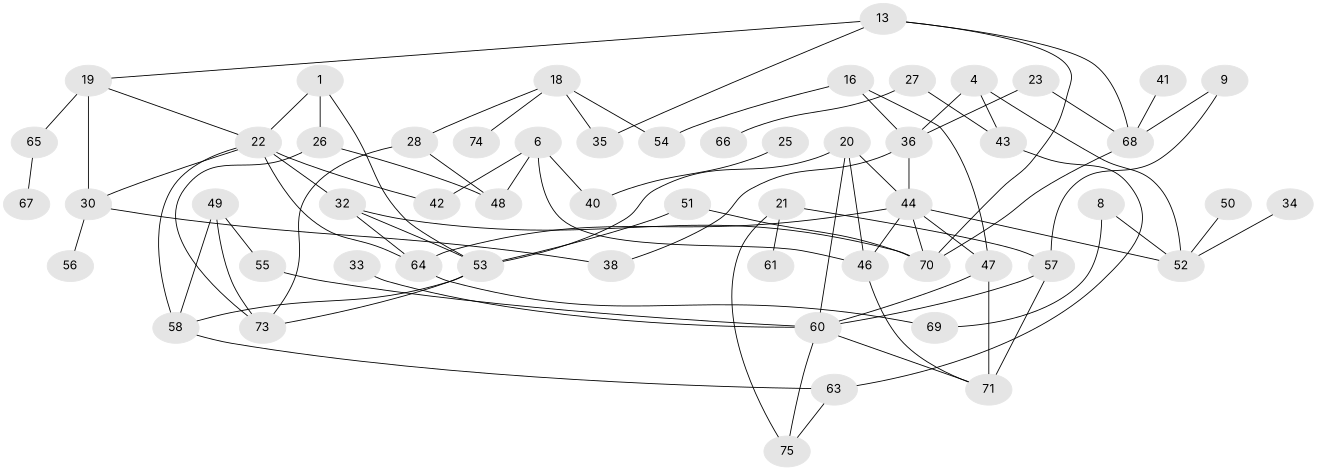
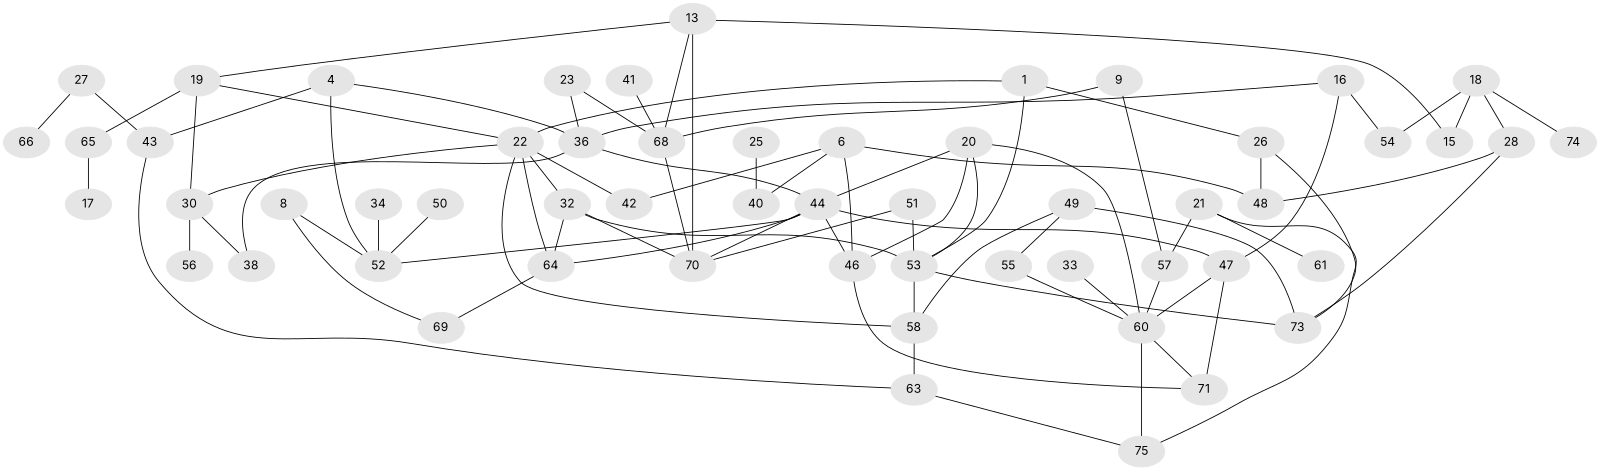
(600, 142) -> (1450, 142)
(27, 204) -> (88, 204)
(1020, 328) -> none
